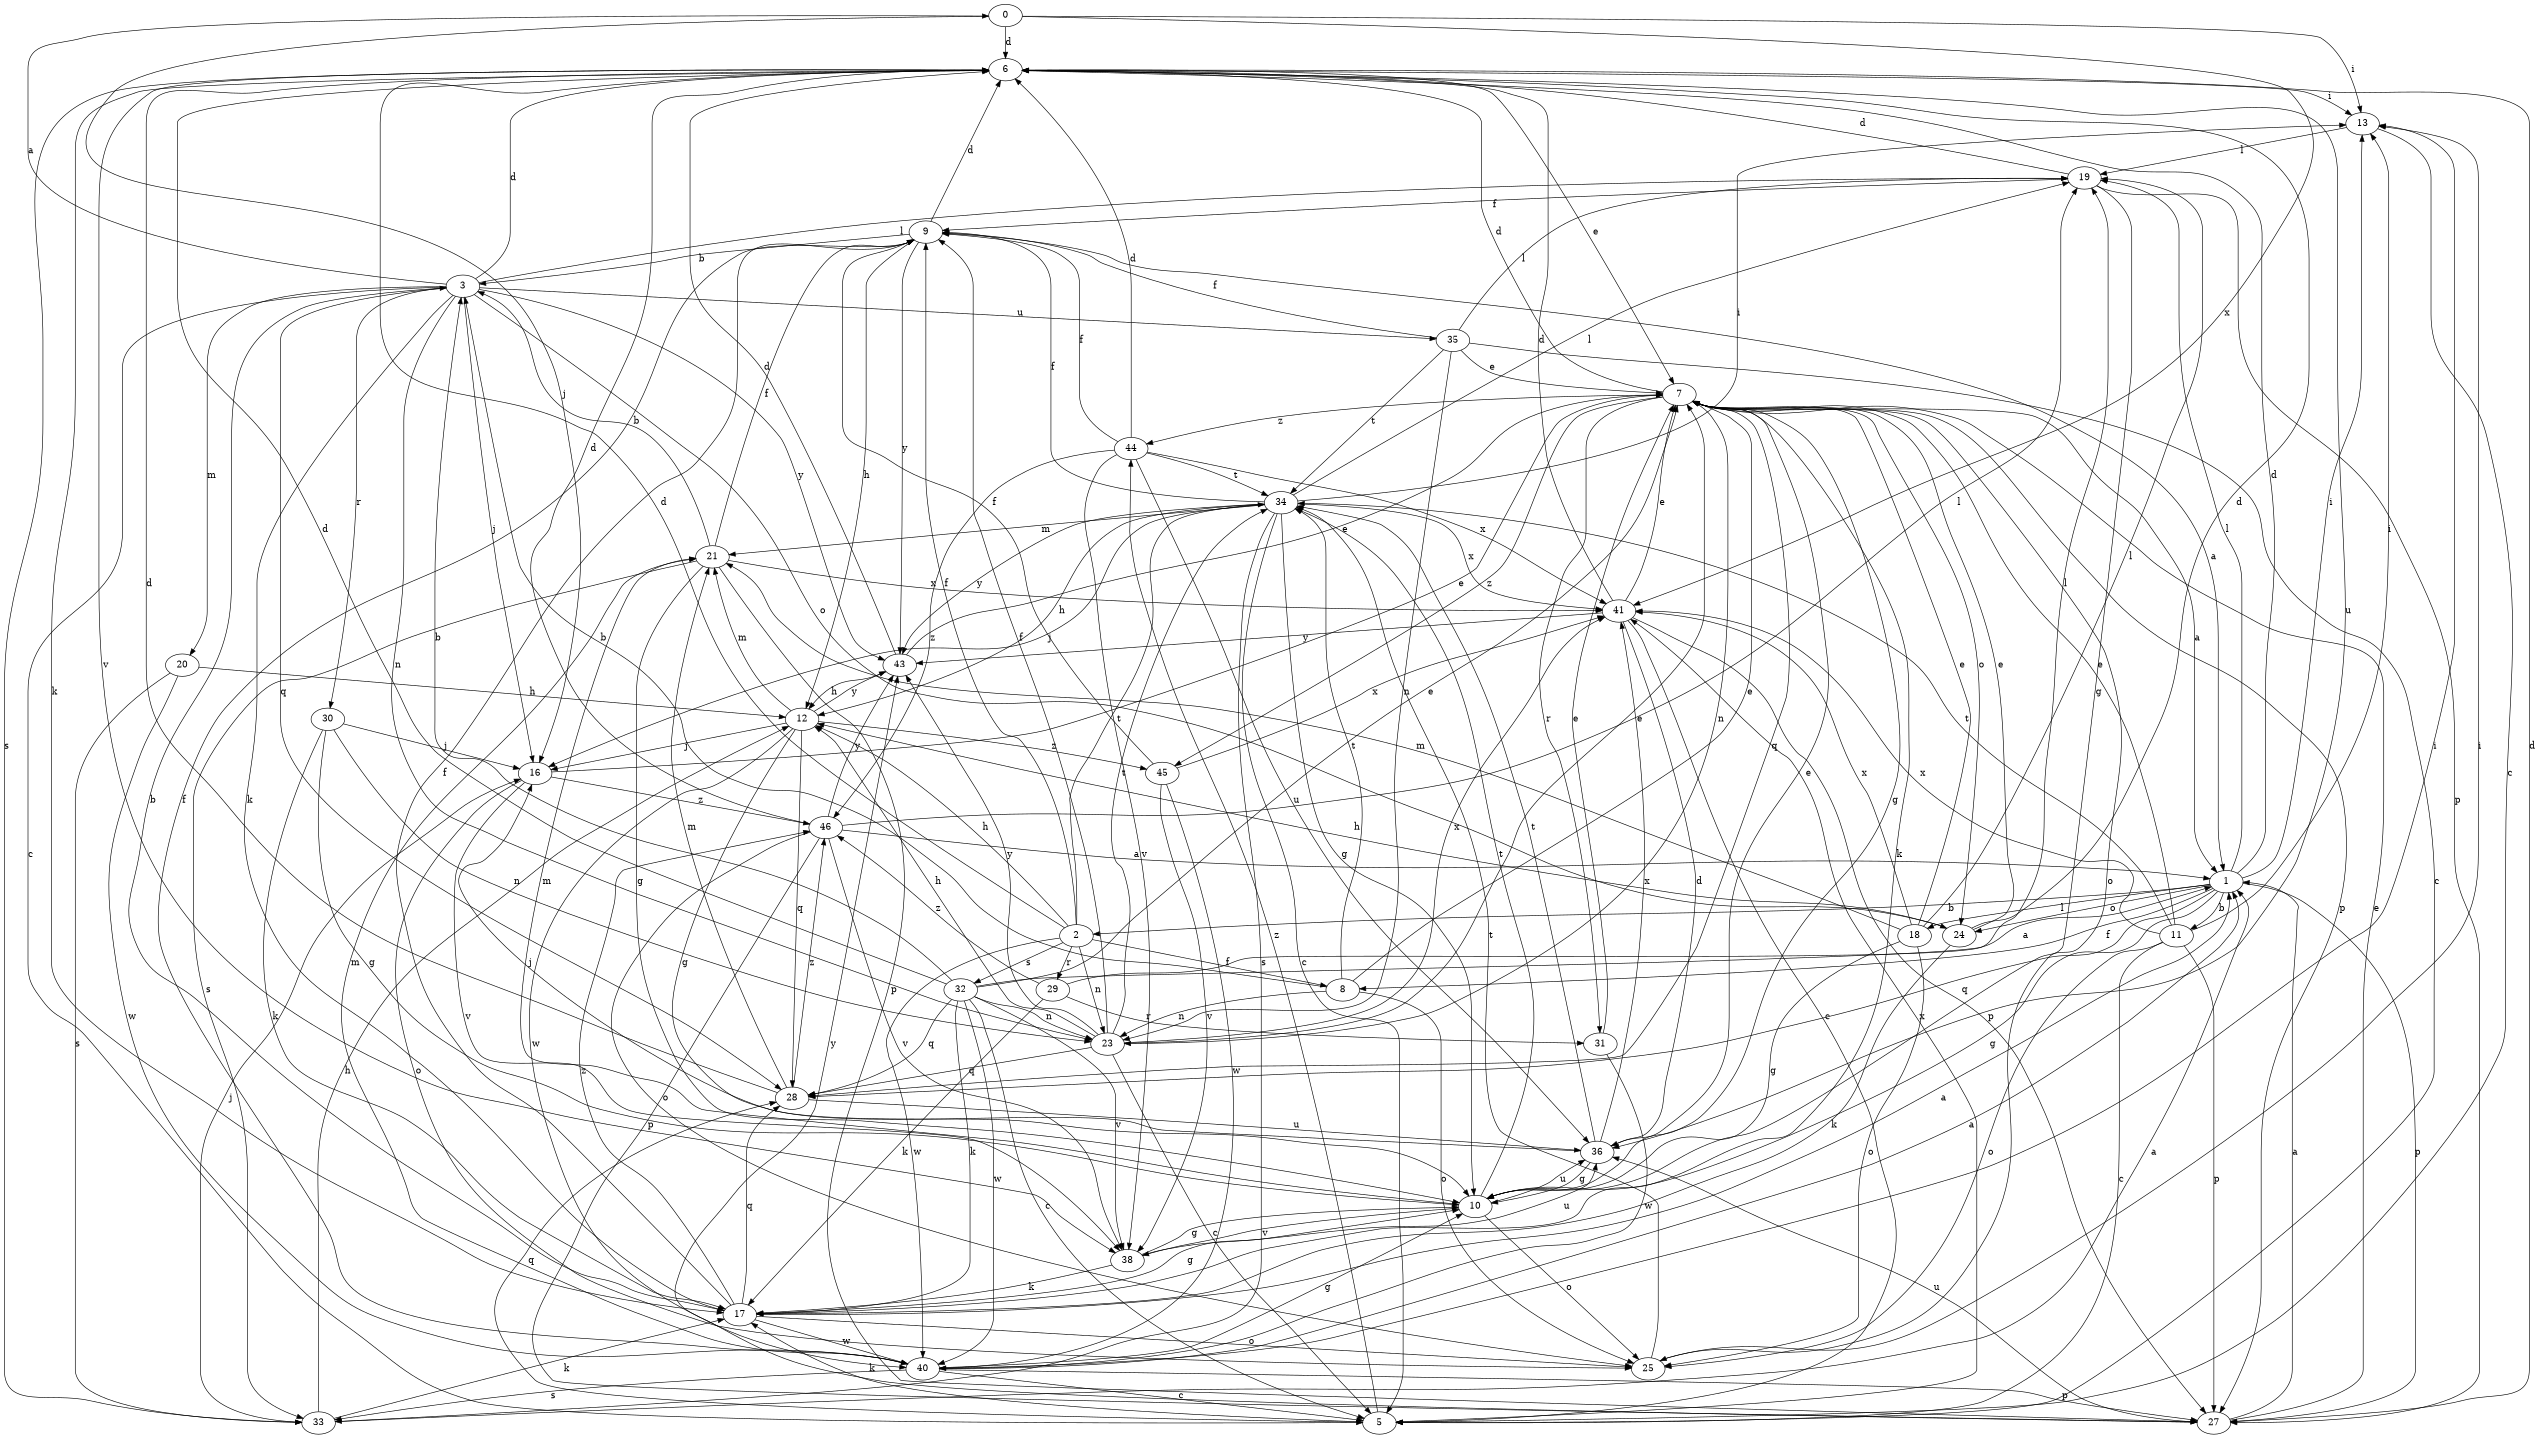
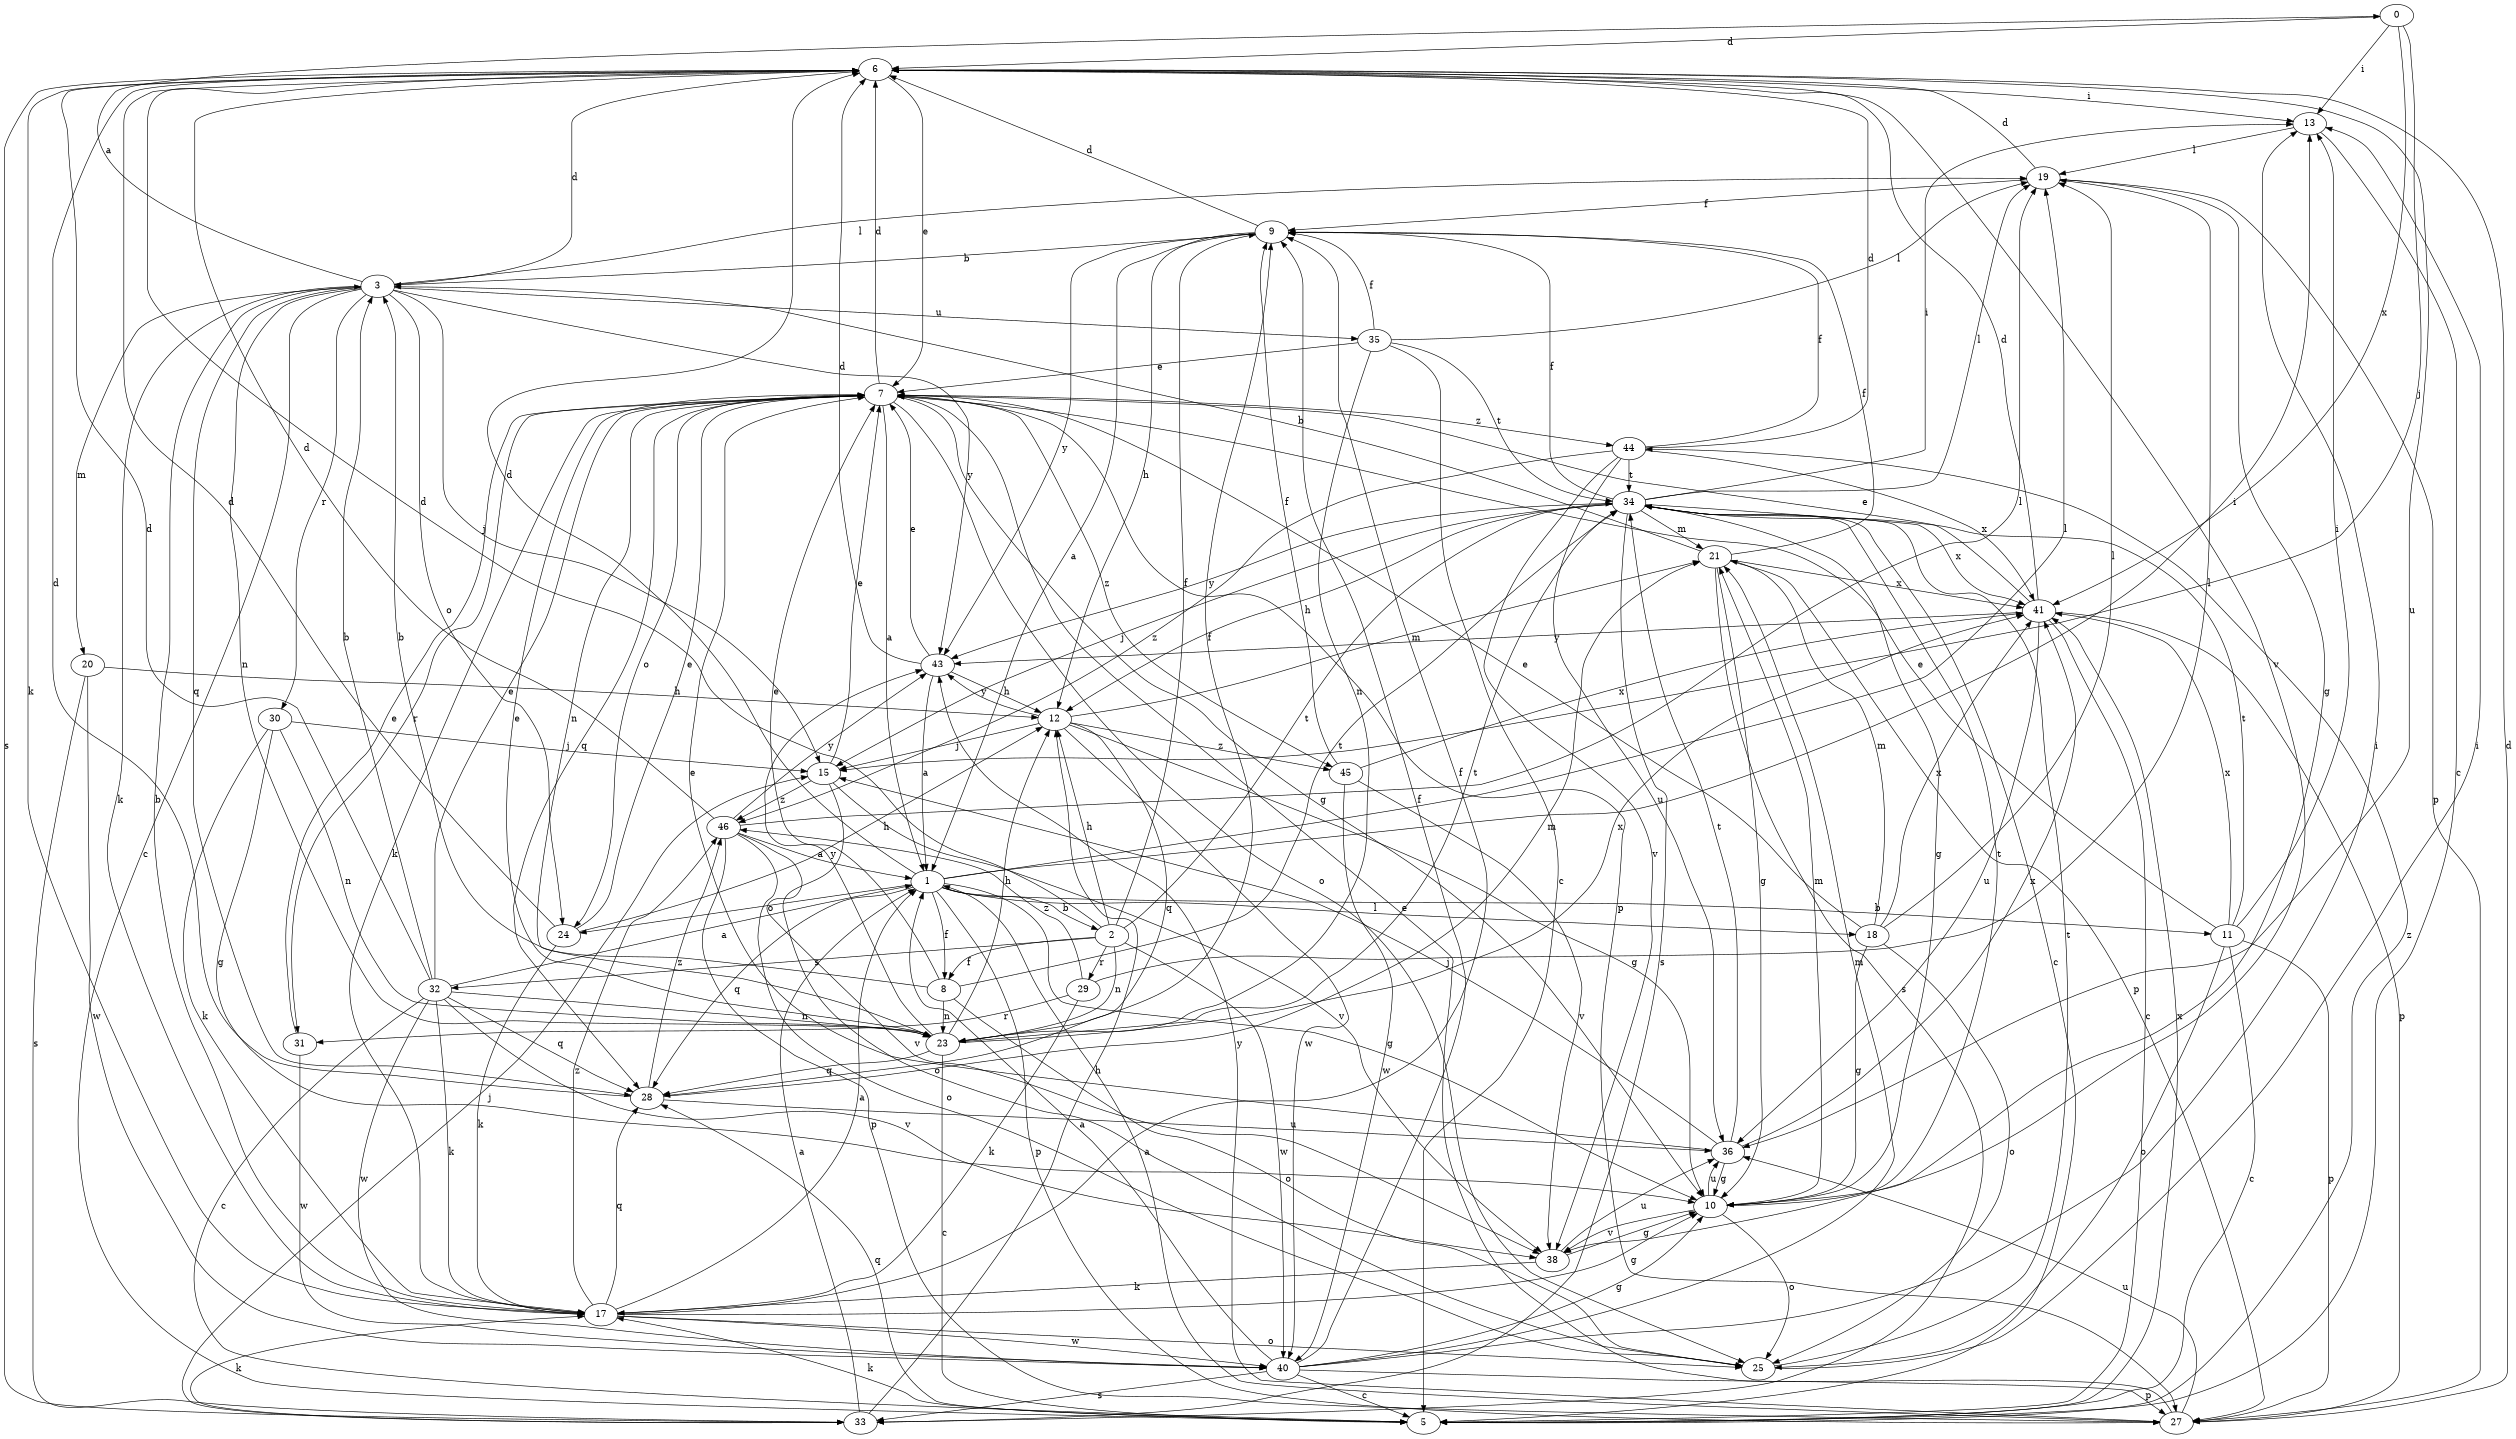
none -> (922, 770)
(535, 773) -> (824, 773)
(1699, 882) -> (1987, 882)
